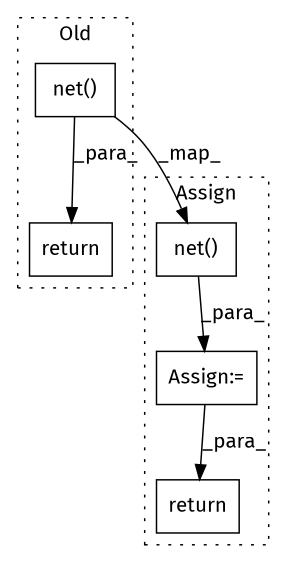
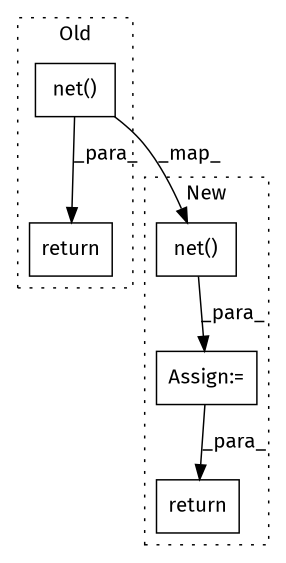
(207, 194) -> (207, 194)
